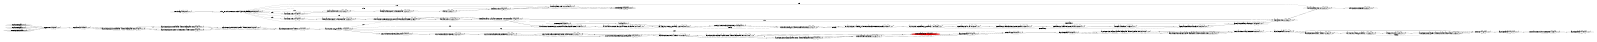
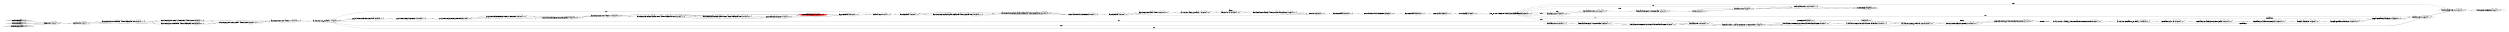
none -> (1442, 14)
